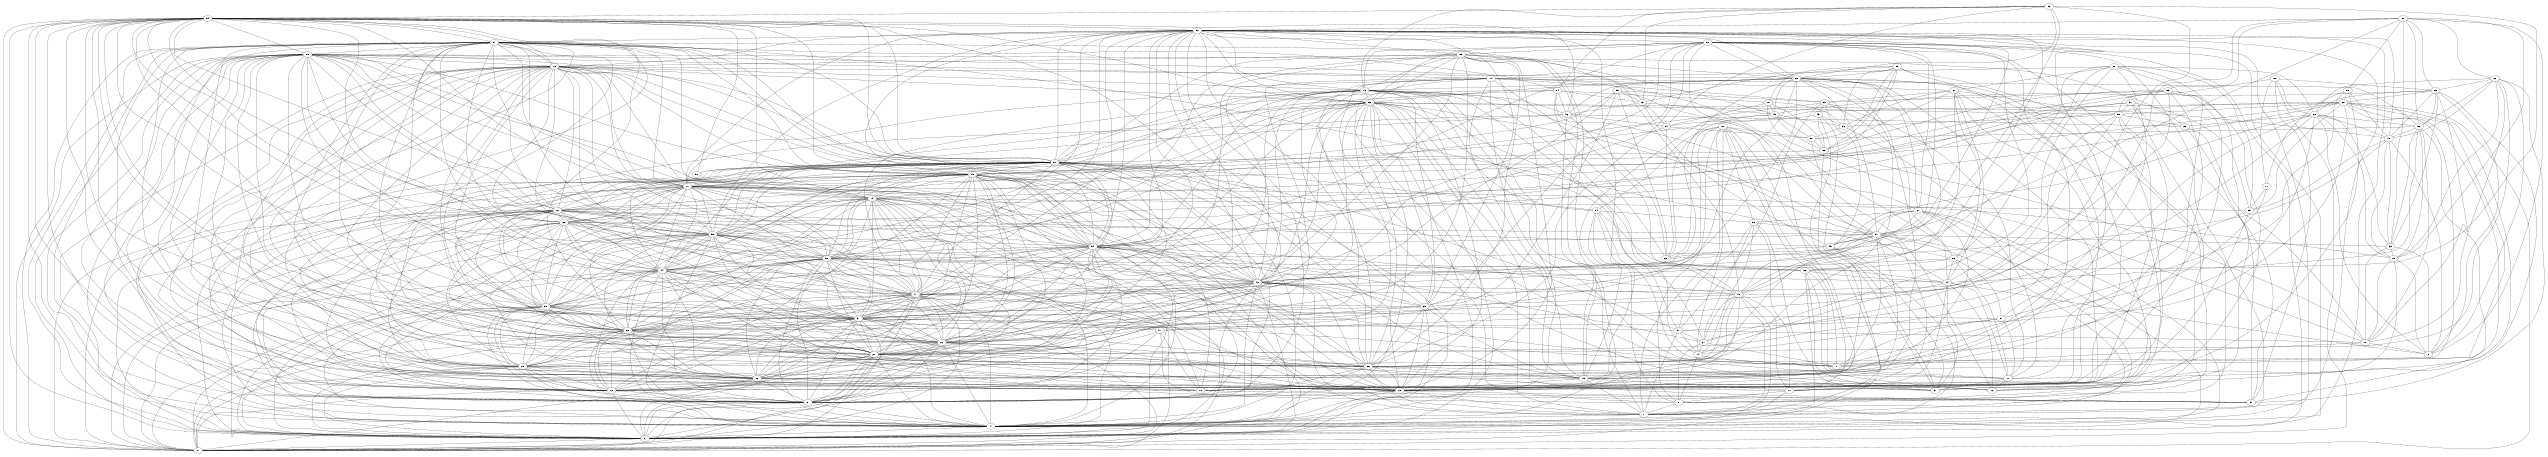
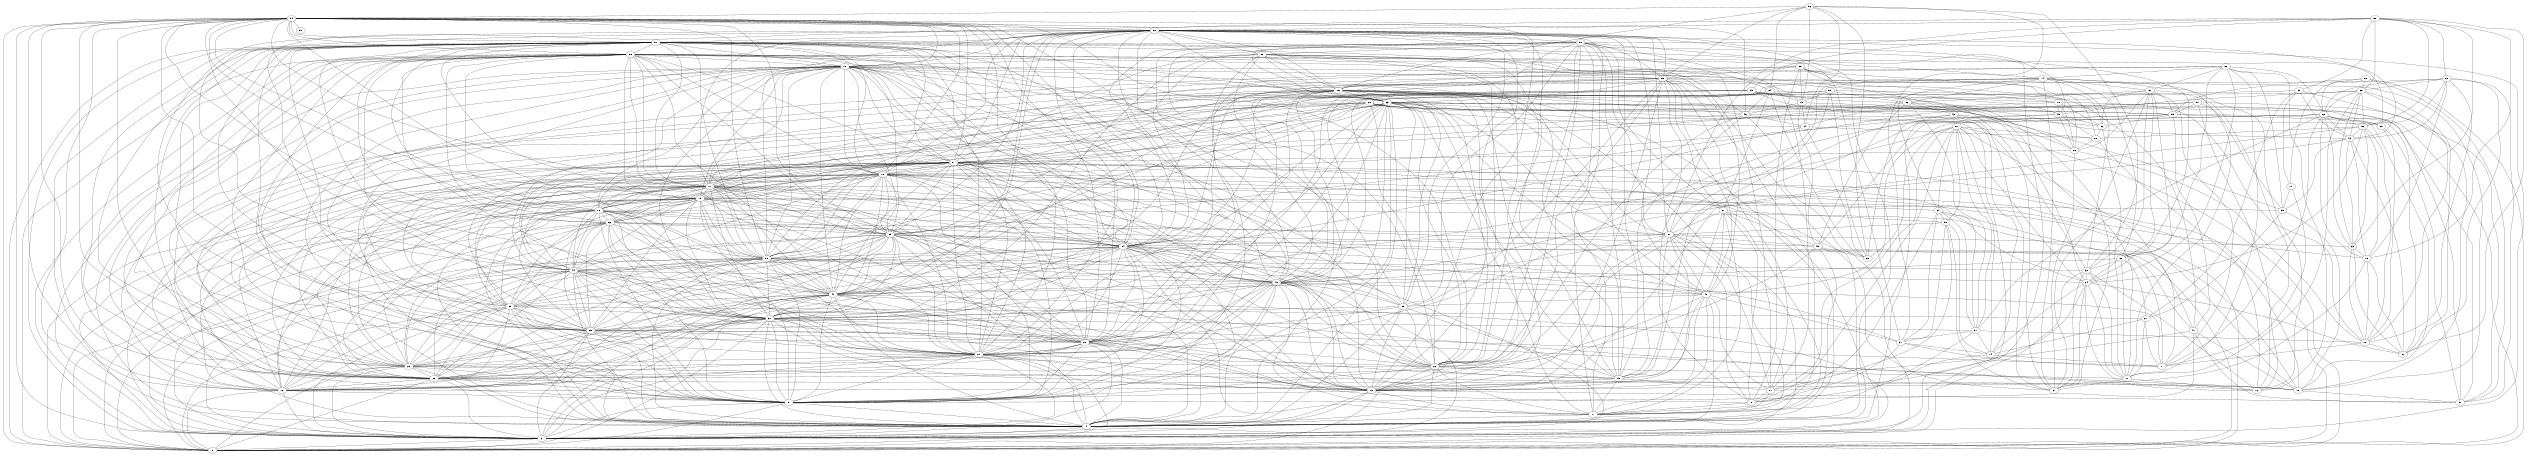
(1961, 83) -> none
(1055, 147) -> (1084, 141)
(875, 164) -> (430, 175)
(256, 269) -> none
(1670, 304) -> none
